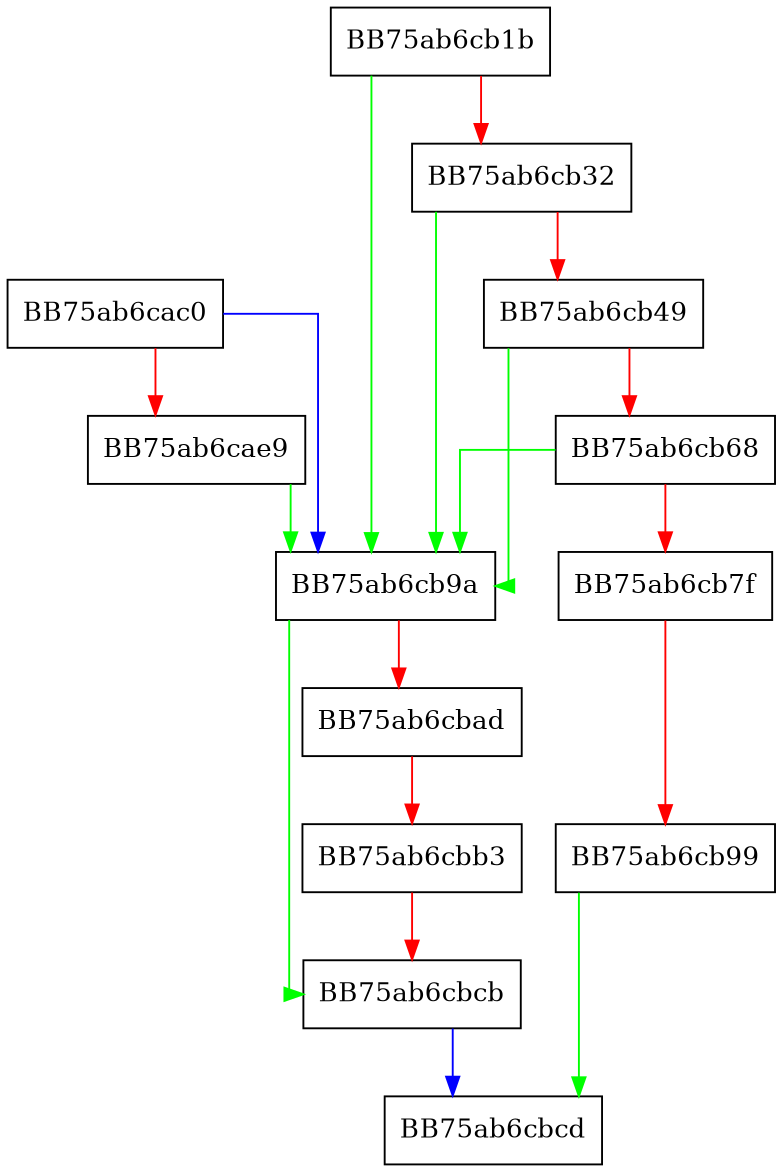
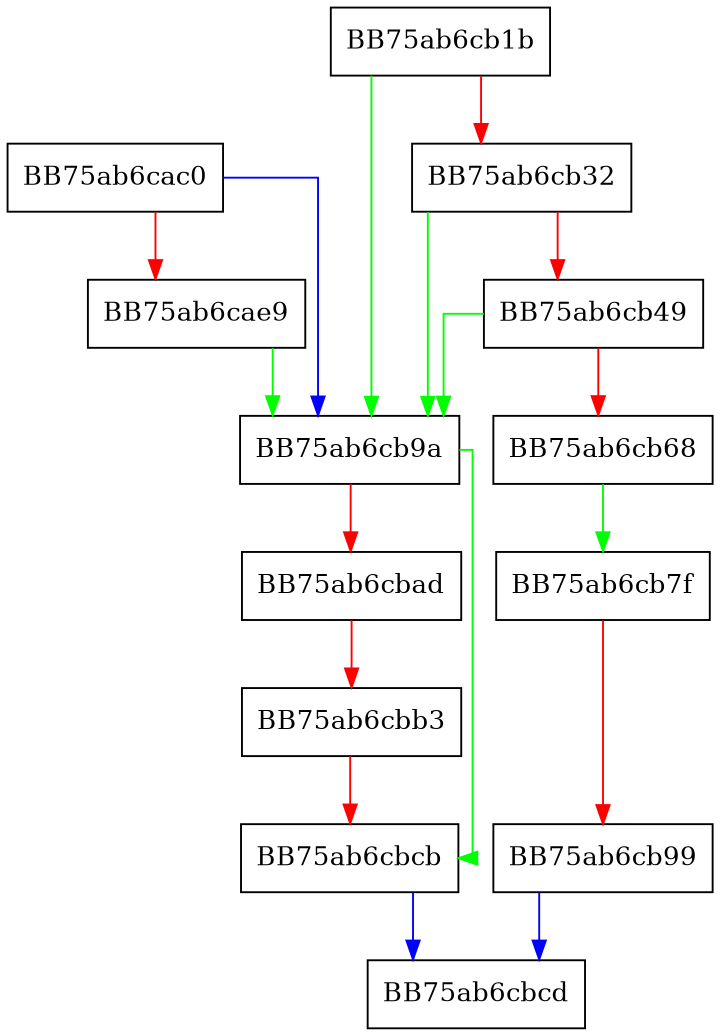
(466, 450) -> none
(665, 508) -> (603, 508)
(579, 985) -> (539, 917)
